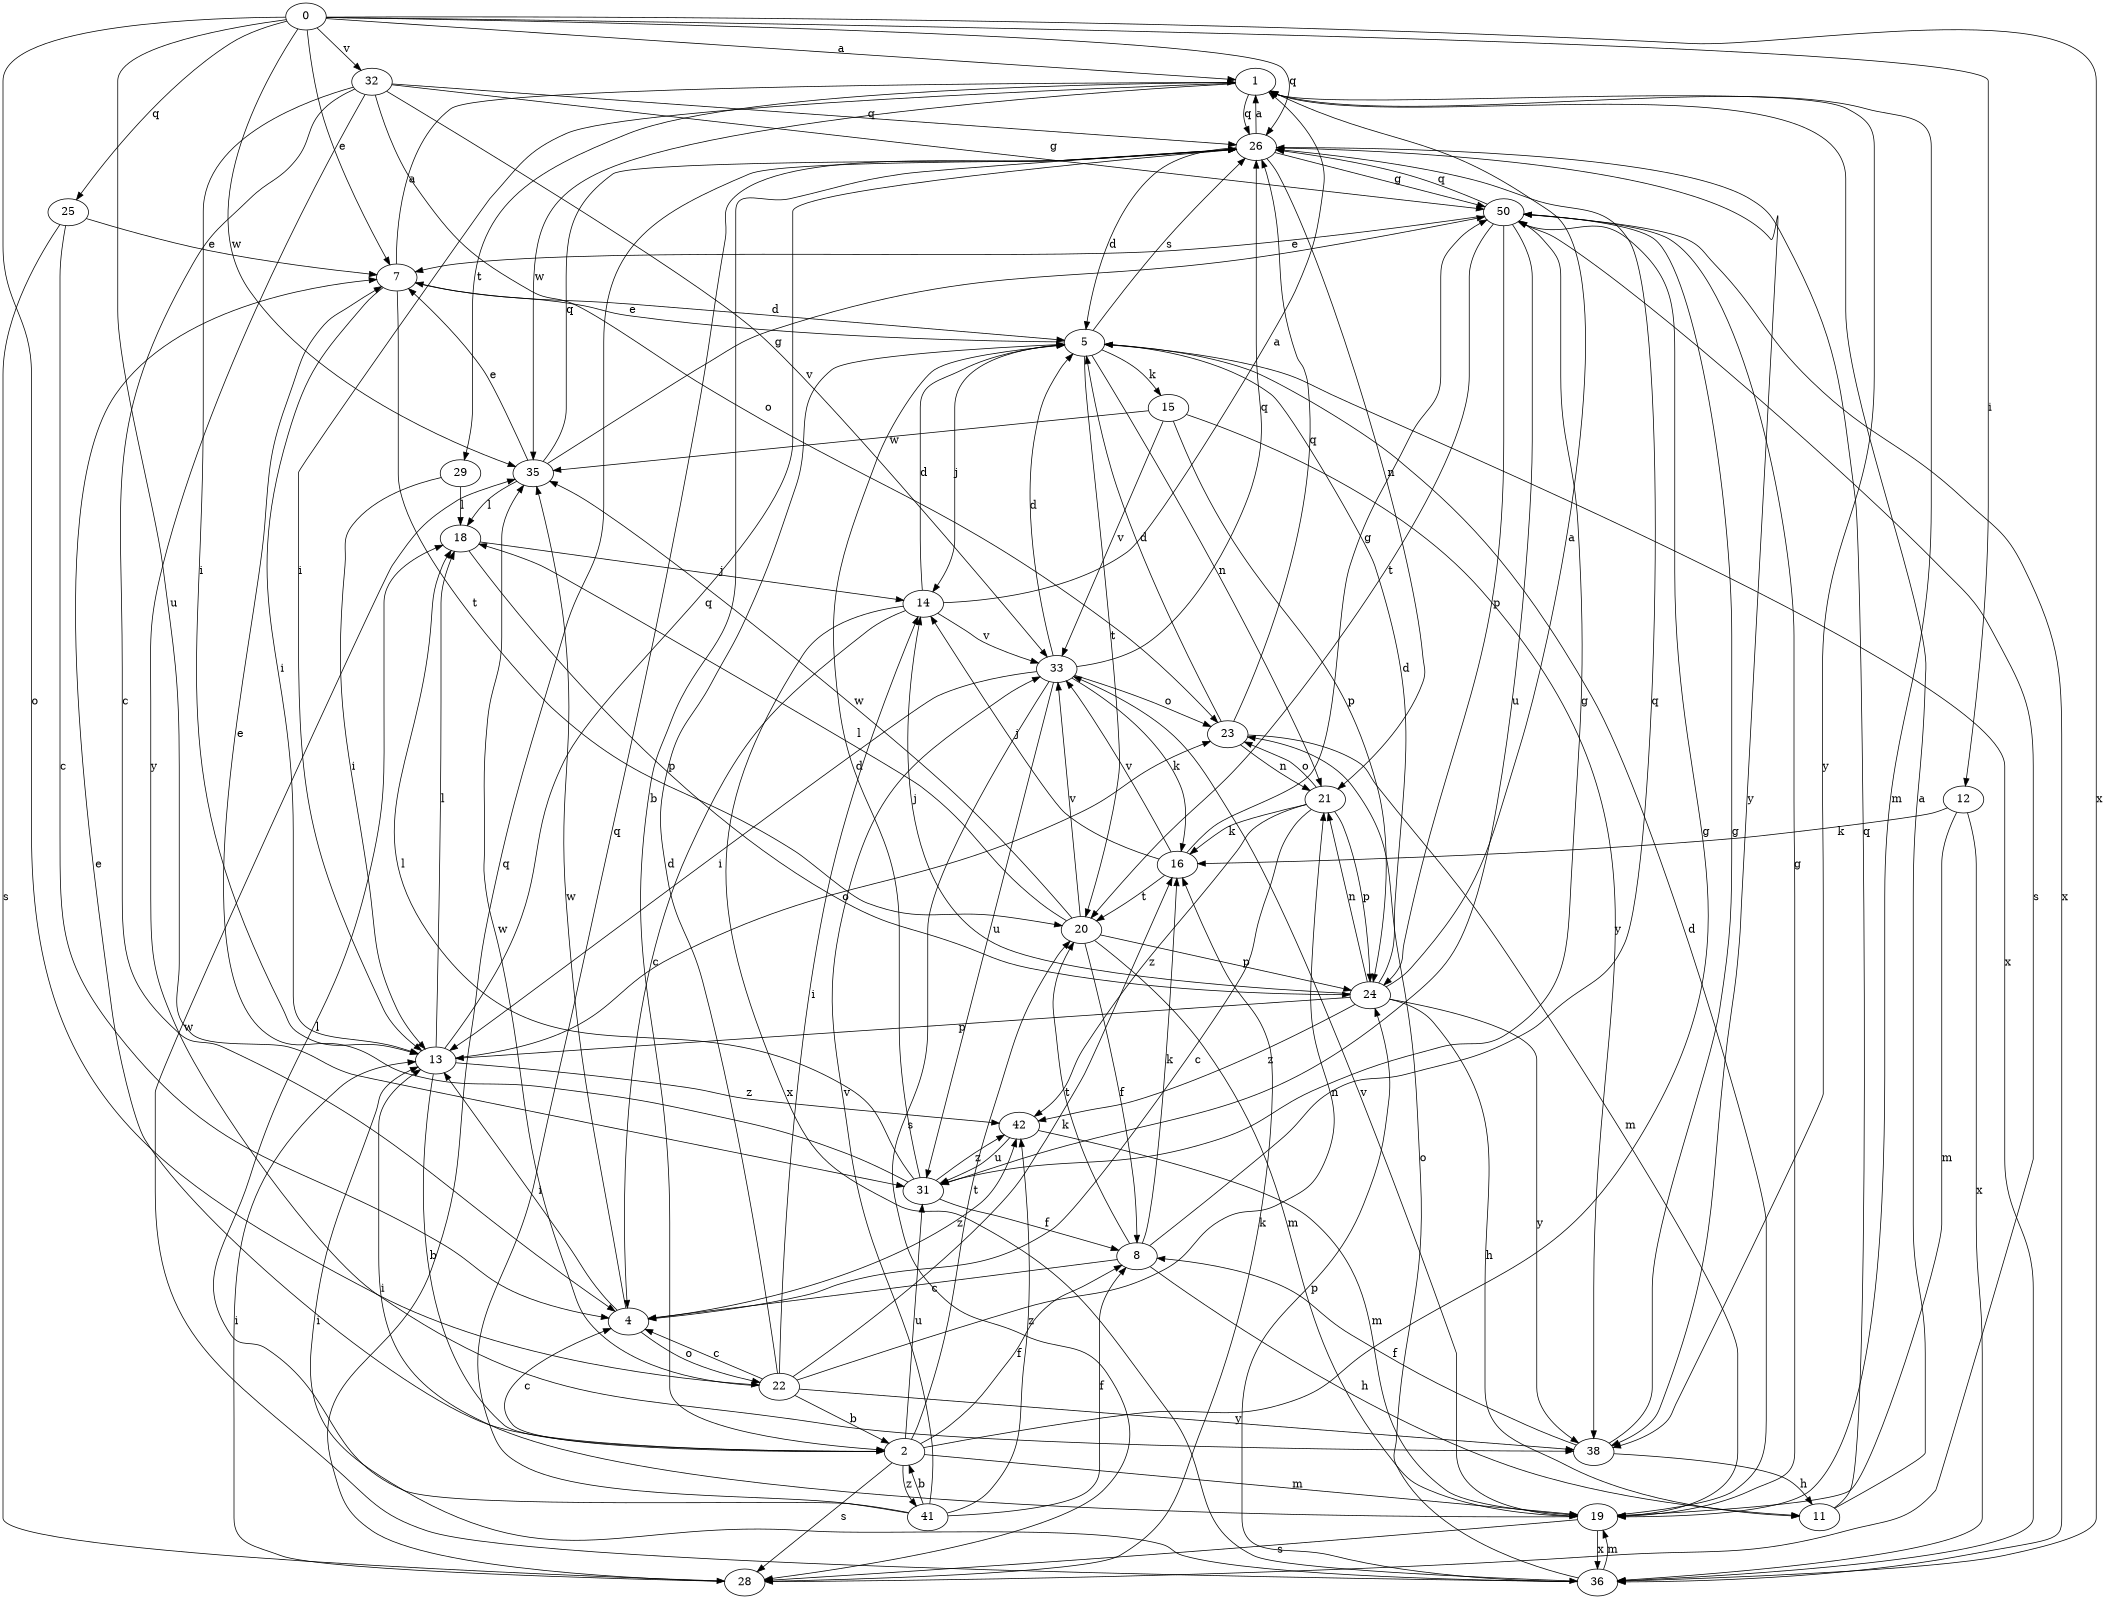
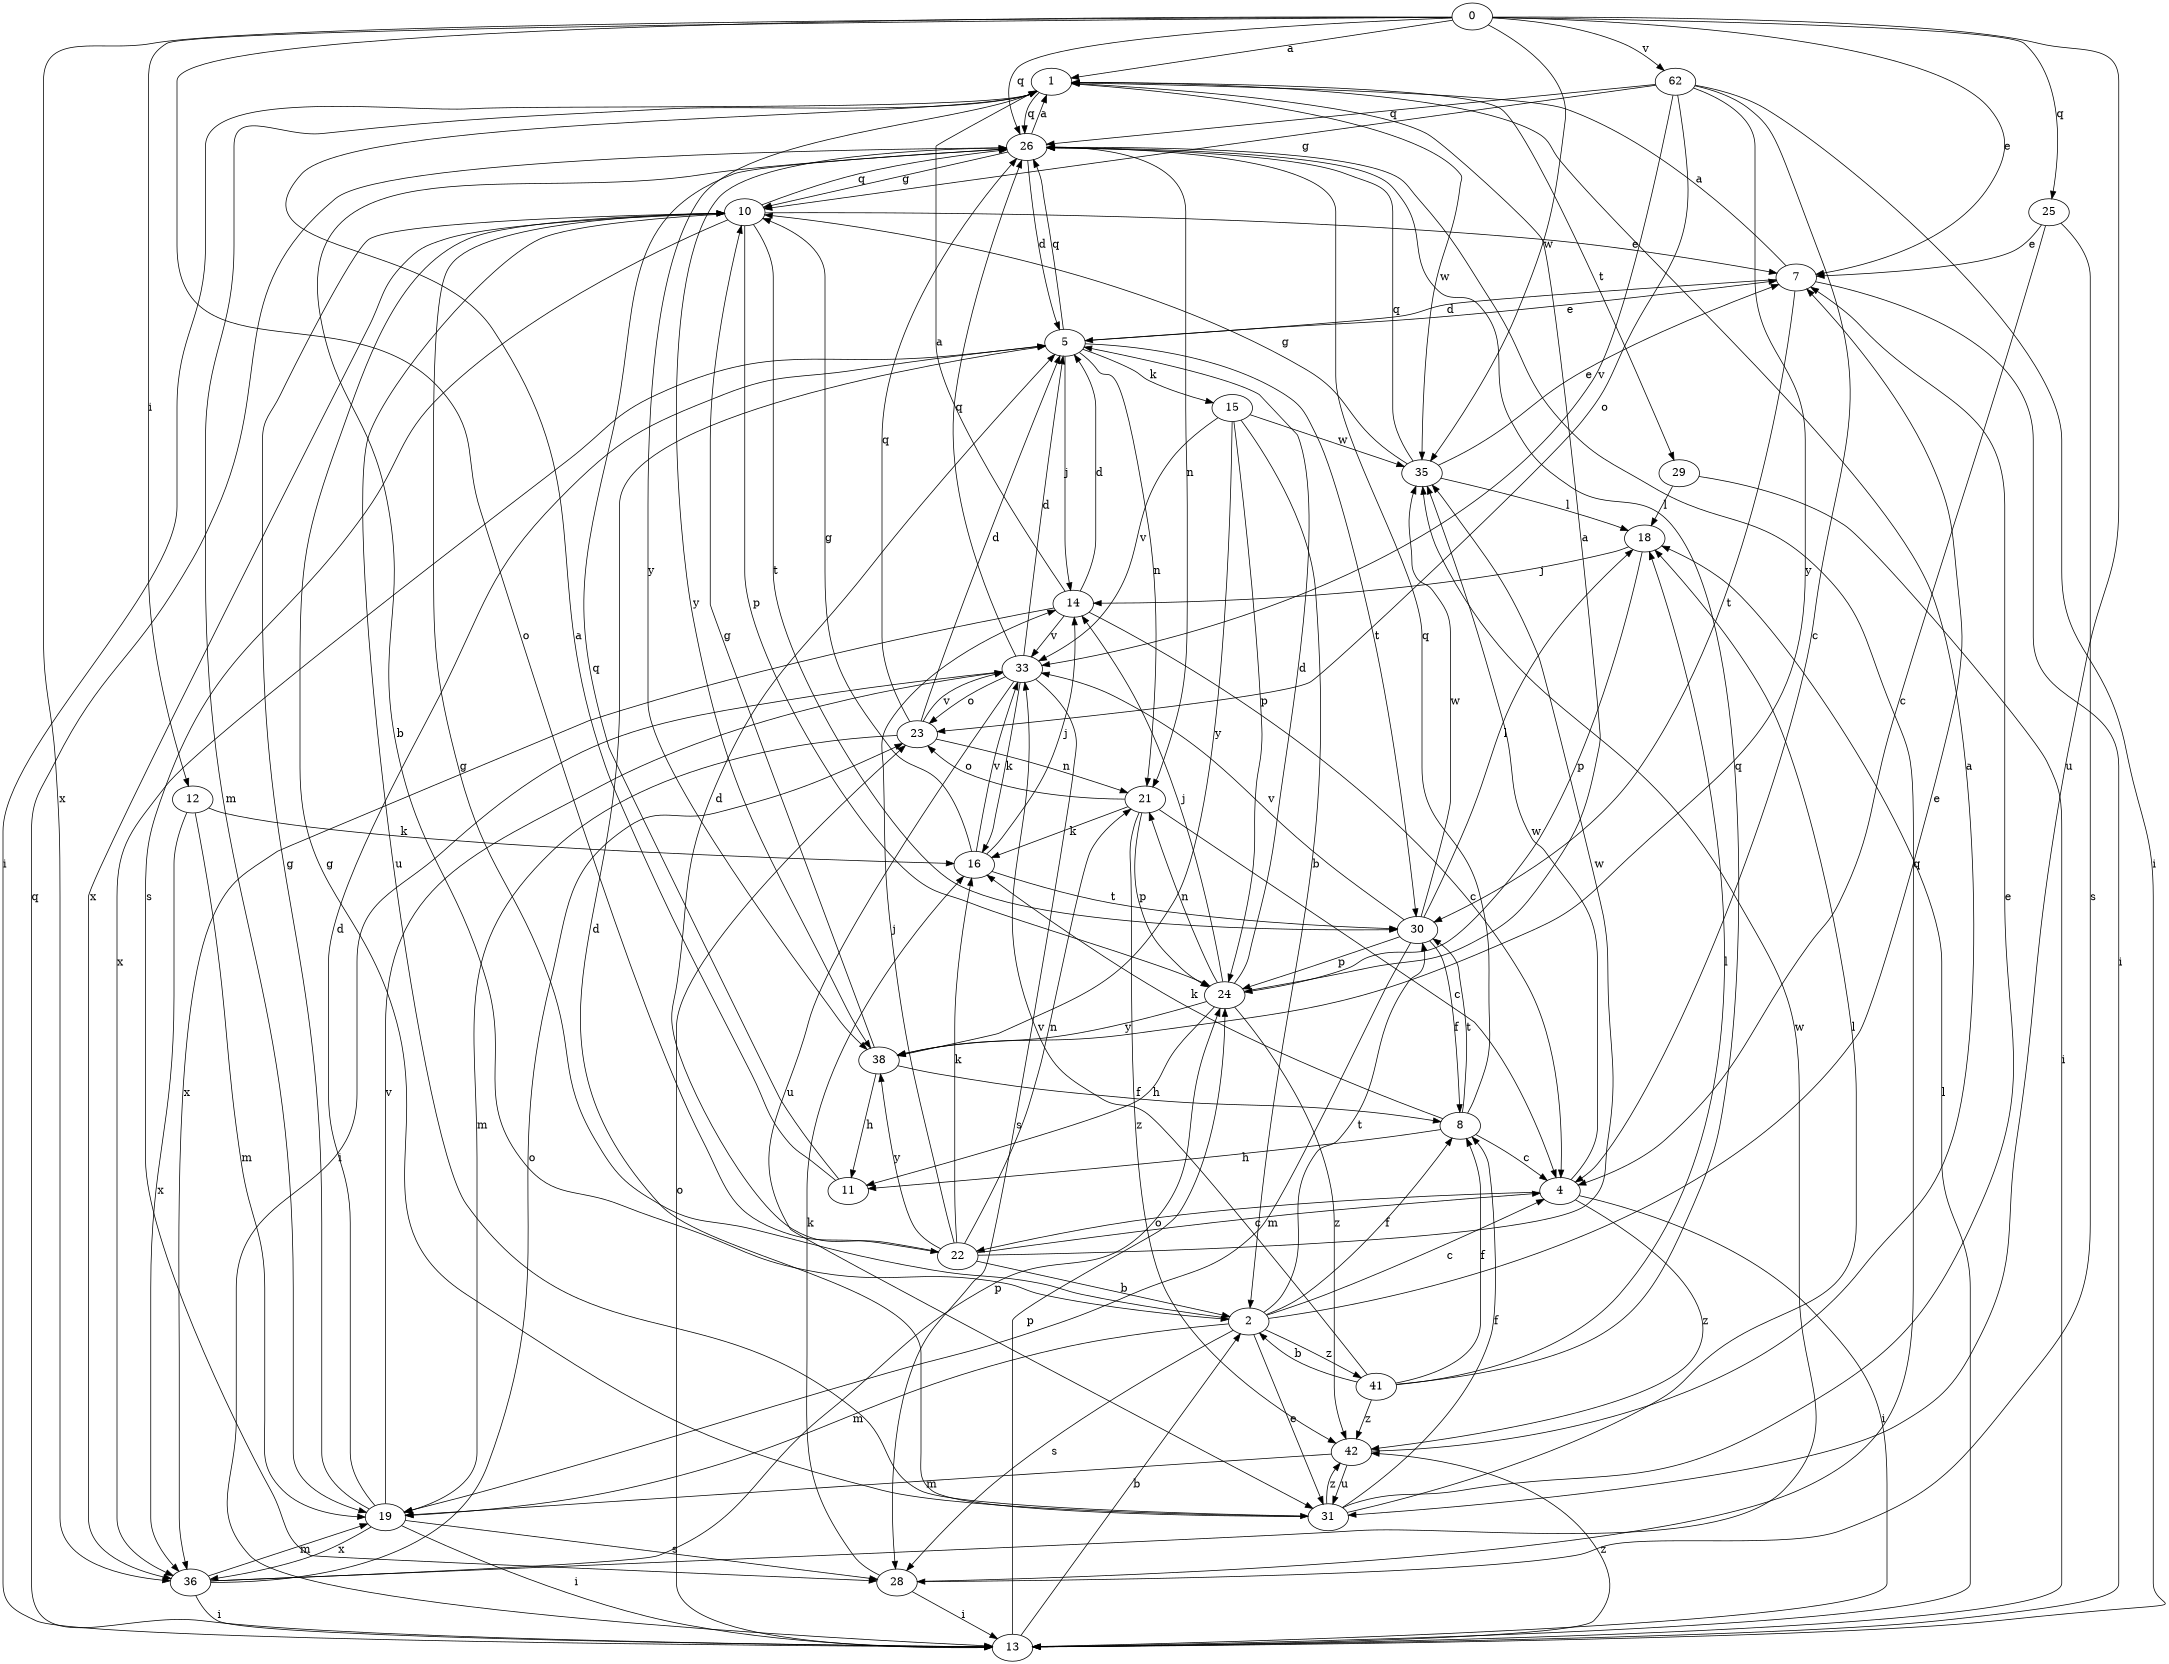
(372, 82) -> (1676, 82)
(1504, 212) -> (745, 212)
(1169, 245) -> (1056, 245)
none -> (1953, 679)
none -> (954, 690)
none -> (1315, 831)
(1082, 930) -> (1418, 930)
(813, 995) -> (894, 930)
(907, 1028) -> (1034, 1304)
(919, 1322) -> (1293, 1419)
